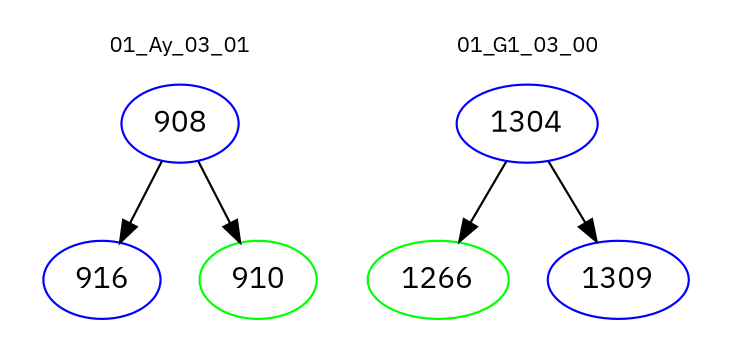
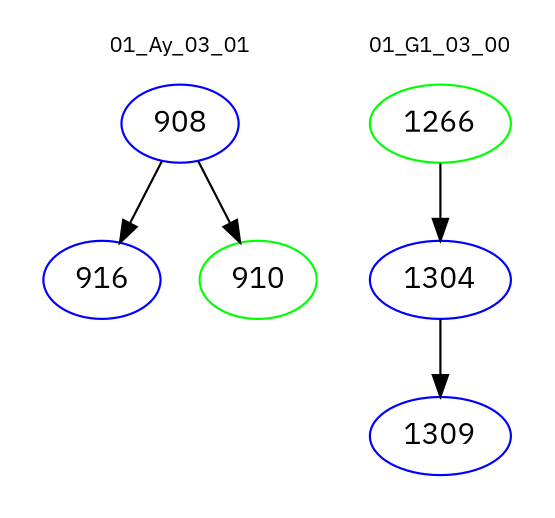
(488, 192) -> (440, 191)
